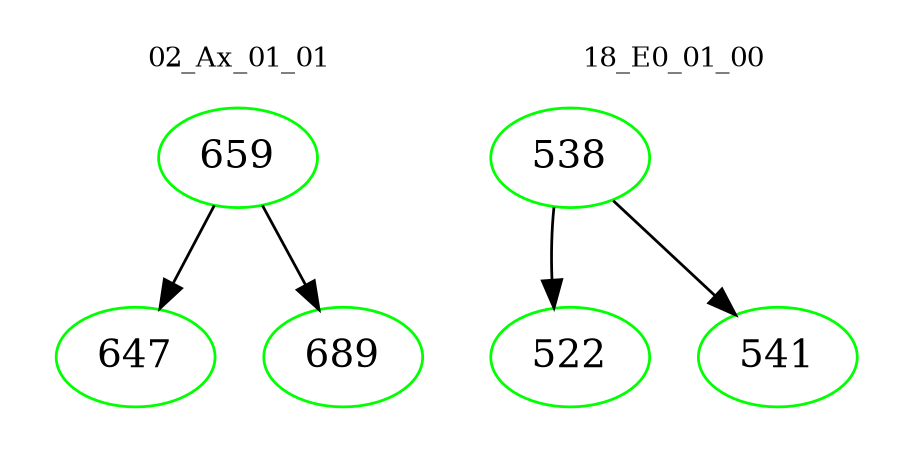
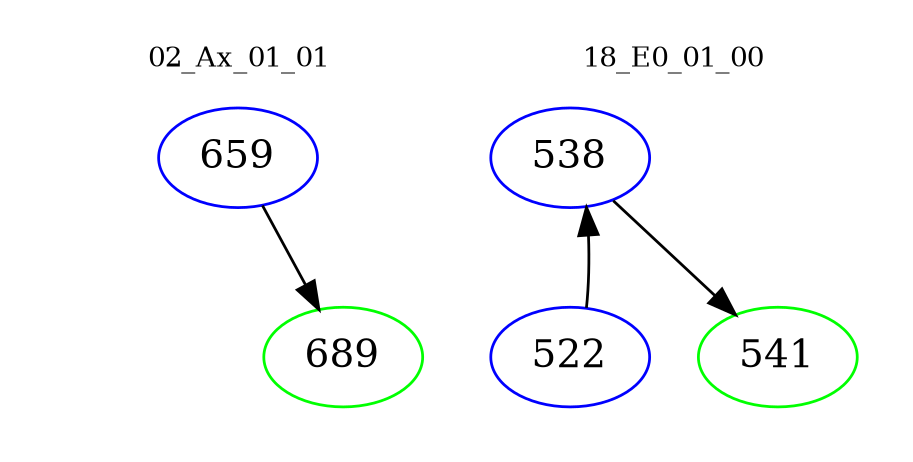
(238, 158) -> (238, 158)
(570, 158) -> (570, 158)
(552, 244) -> (589, 272)
(136, 357) -> none
(570, 357) -> (570, 357)
